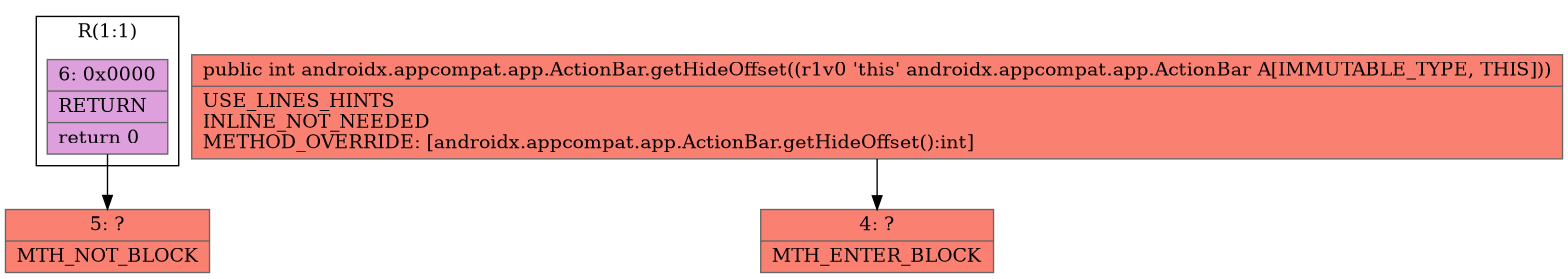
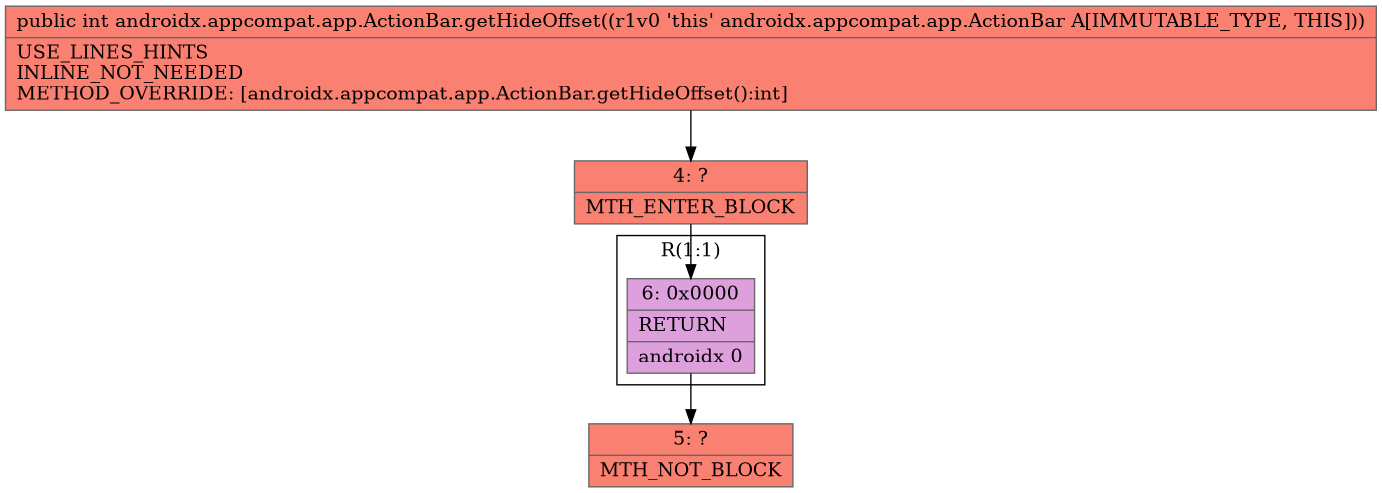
(99, 138) -> (691, 357)
none -> (691, 244)
